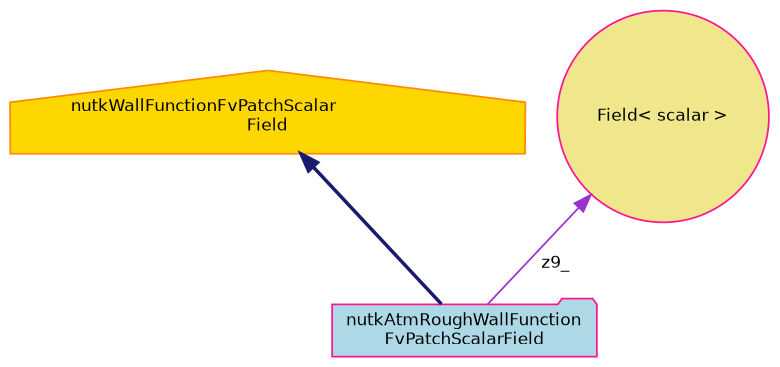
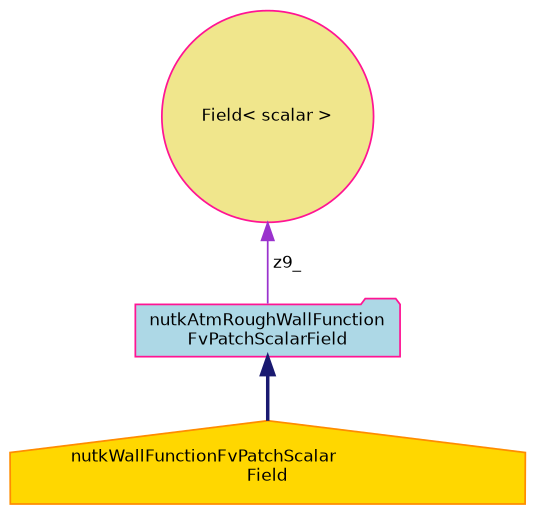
(377, 236) -> (268, 398)
